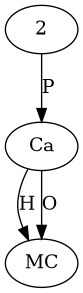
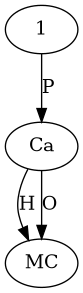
(42, 30) -> (42, 30)
